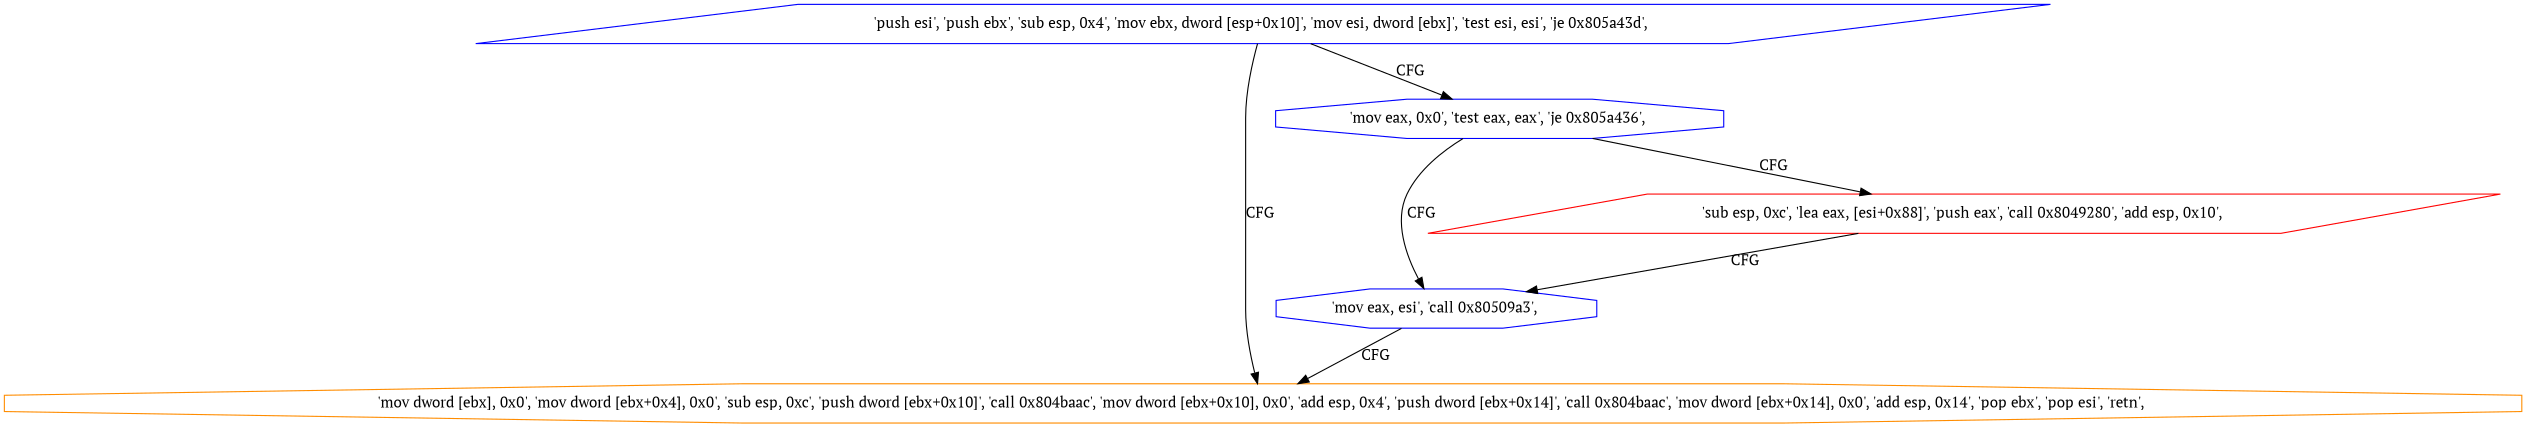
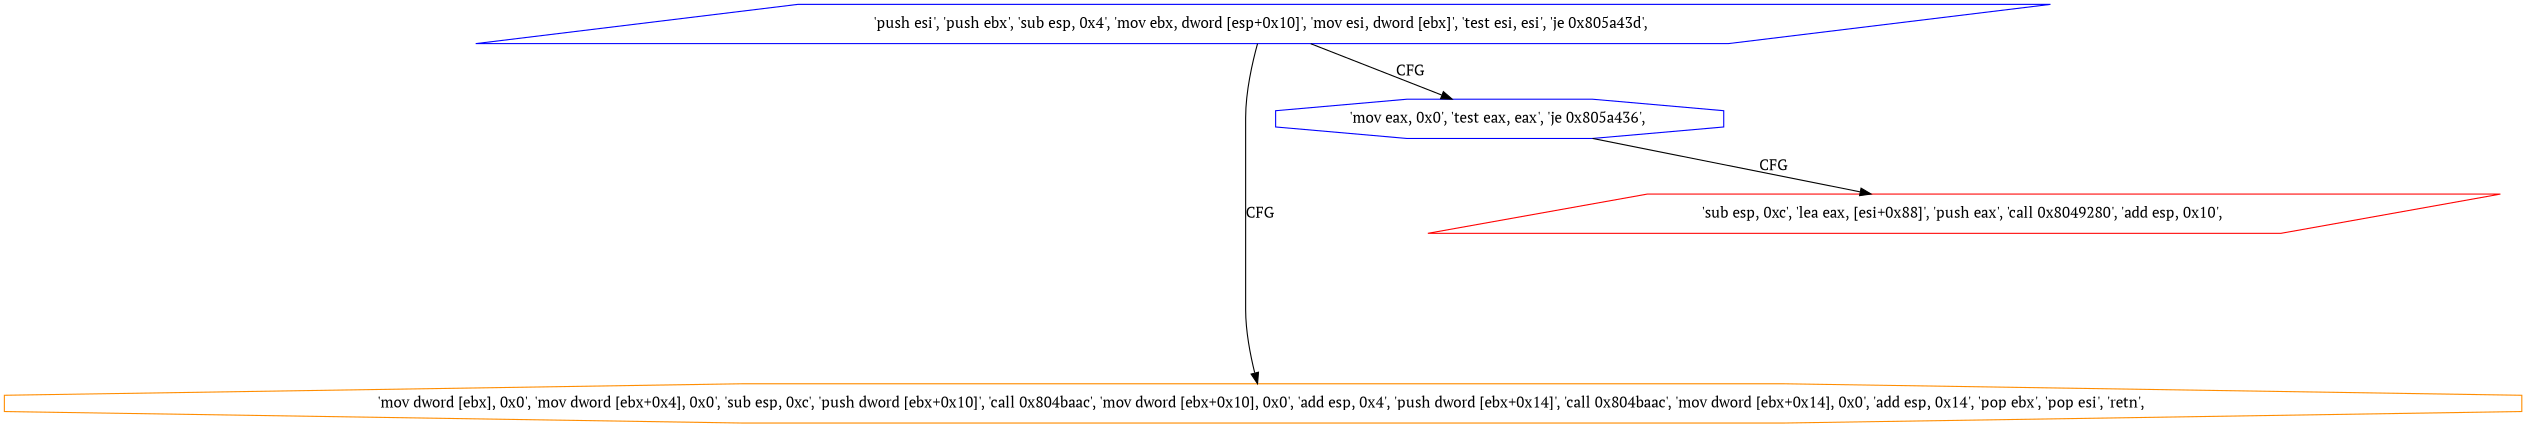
(1436, 309) -> none
